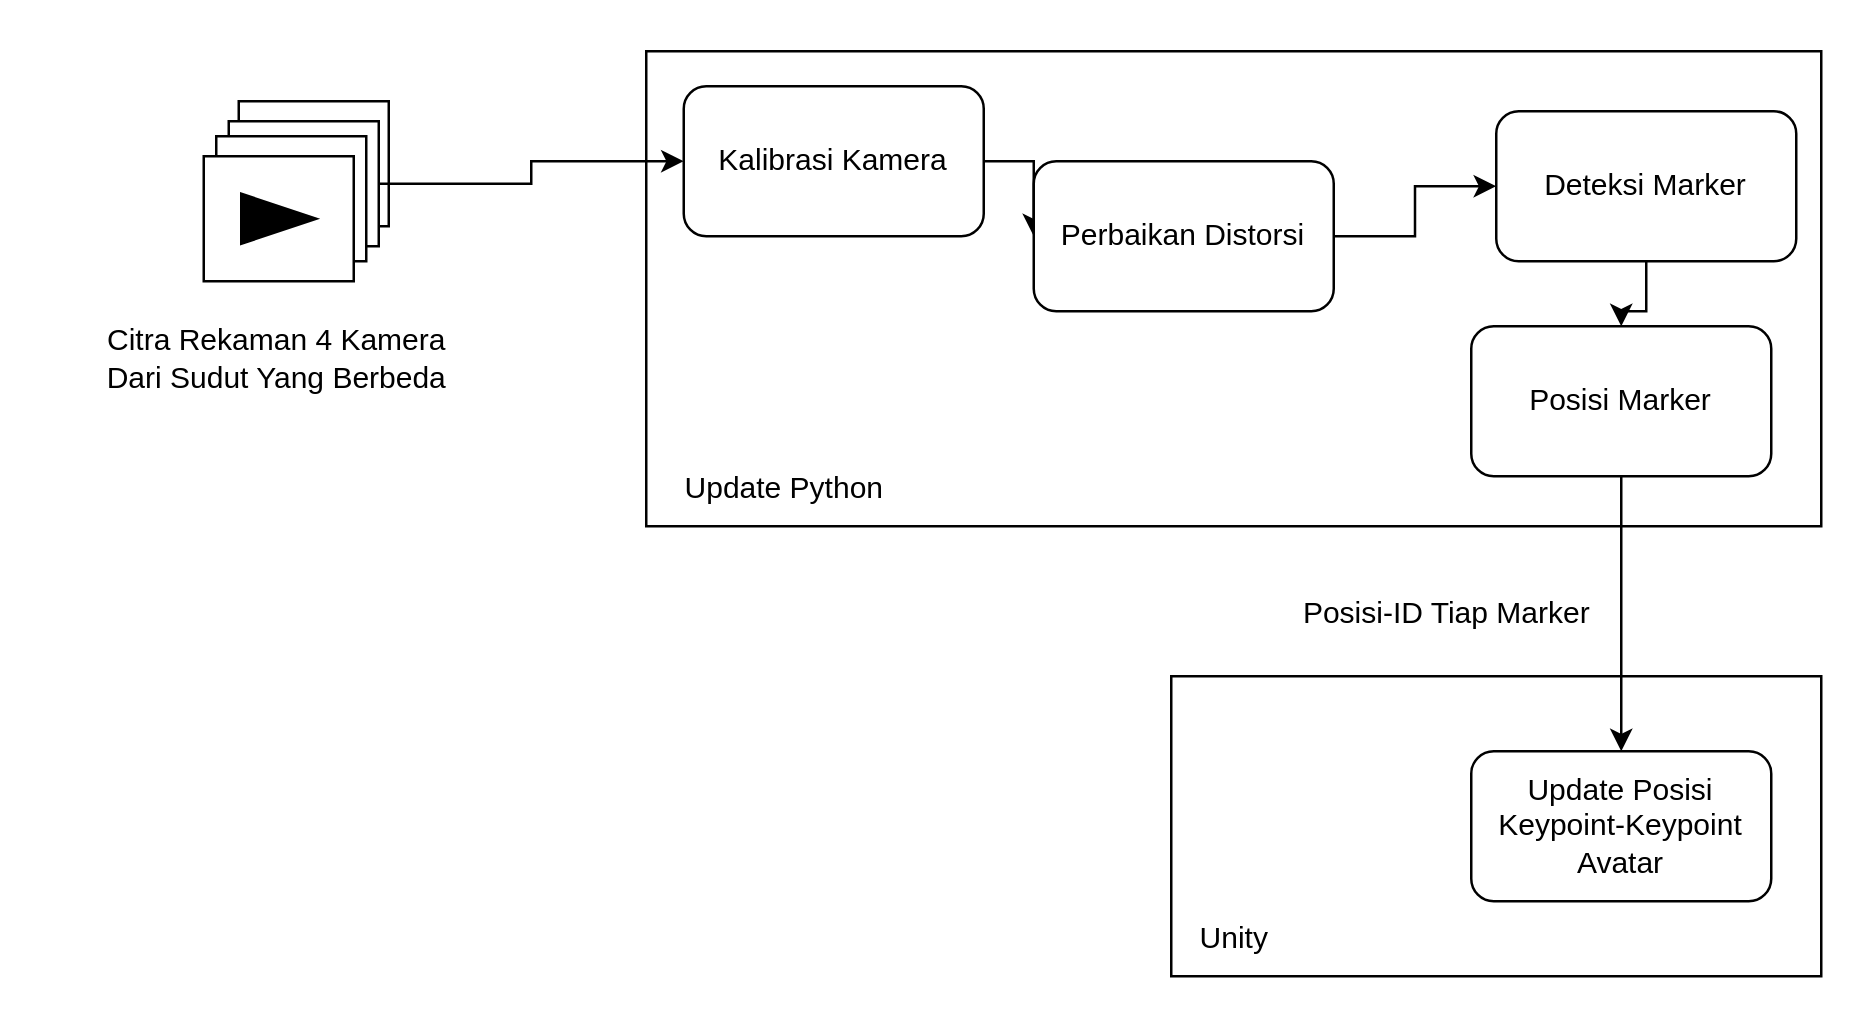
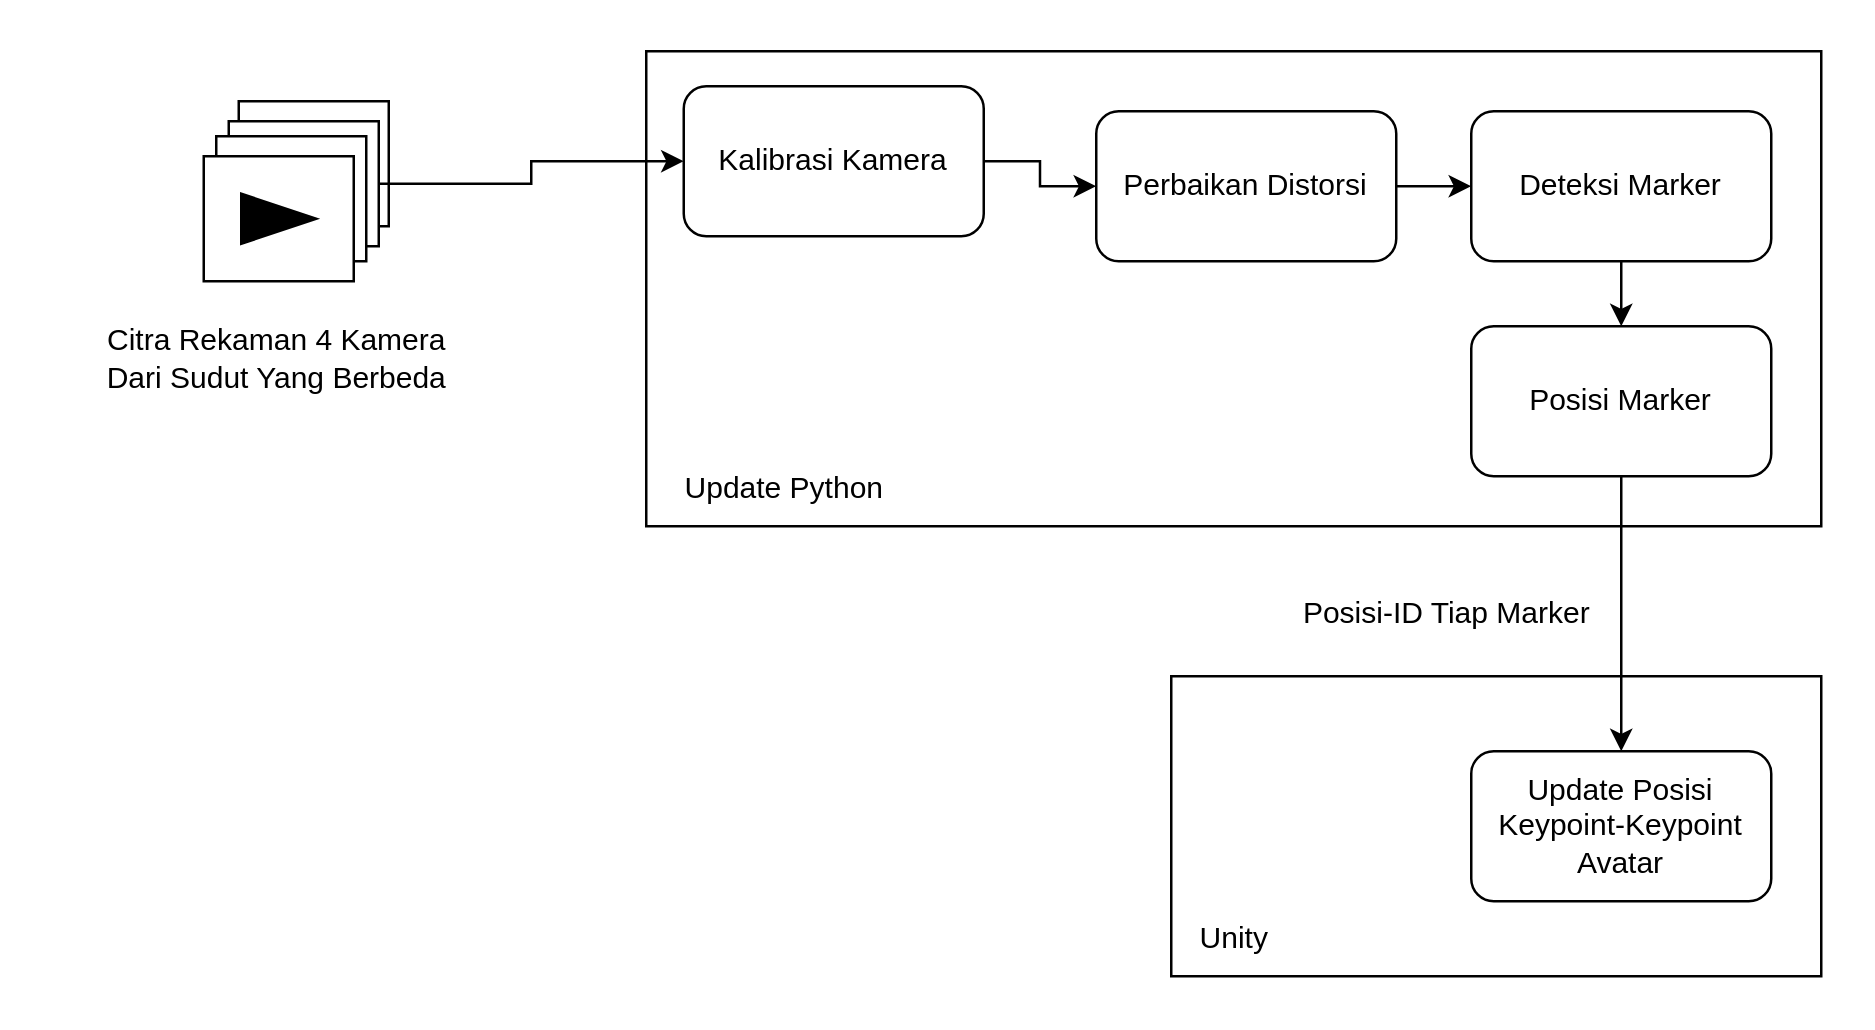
(1646, 186) -> (1621, 186)
(1184, 236) -> (1246, 186)
